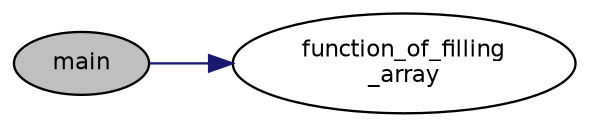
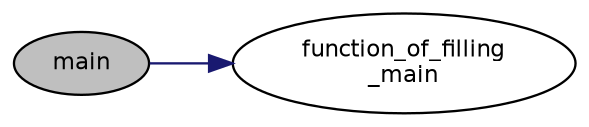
(404, 63) -> (404, 63)
